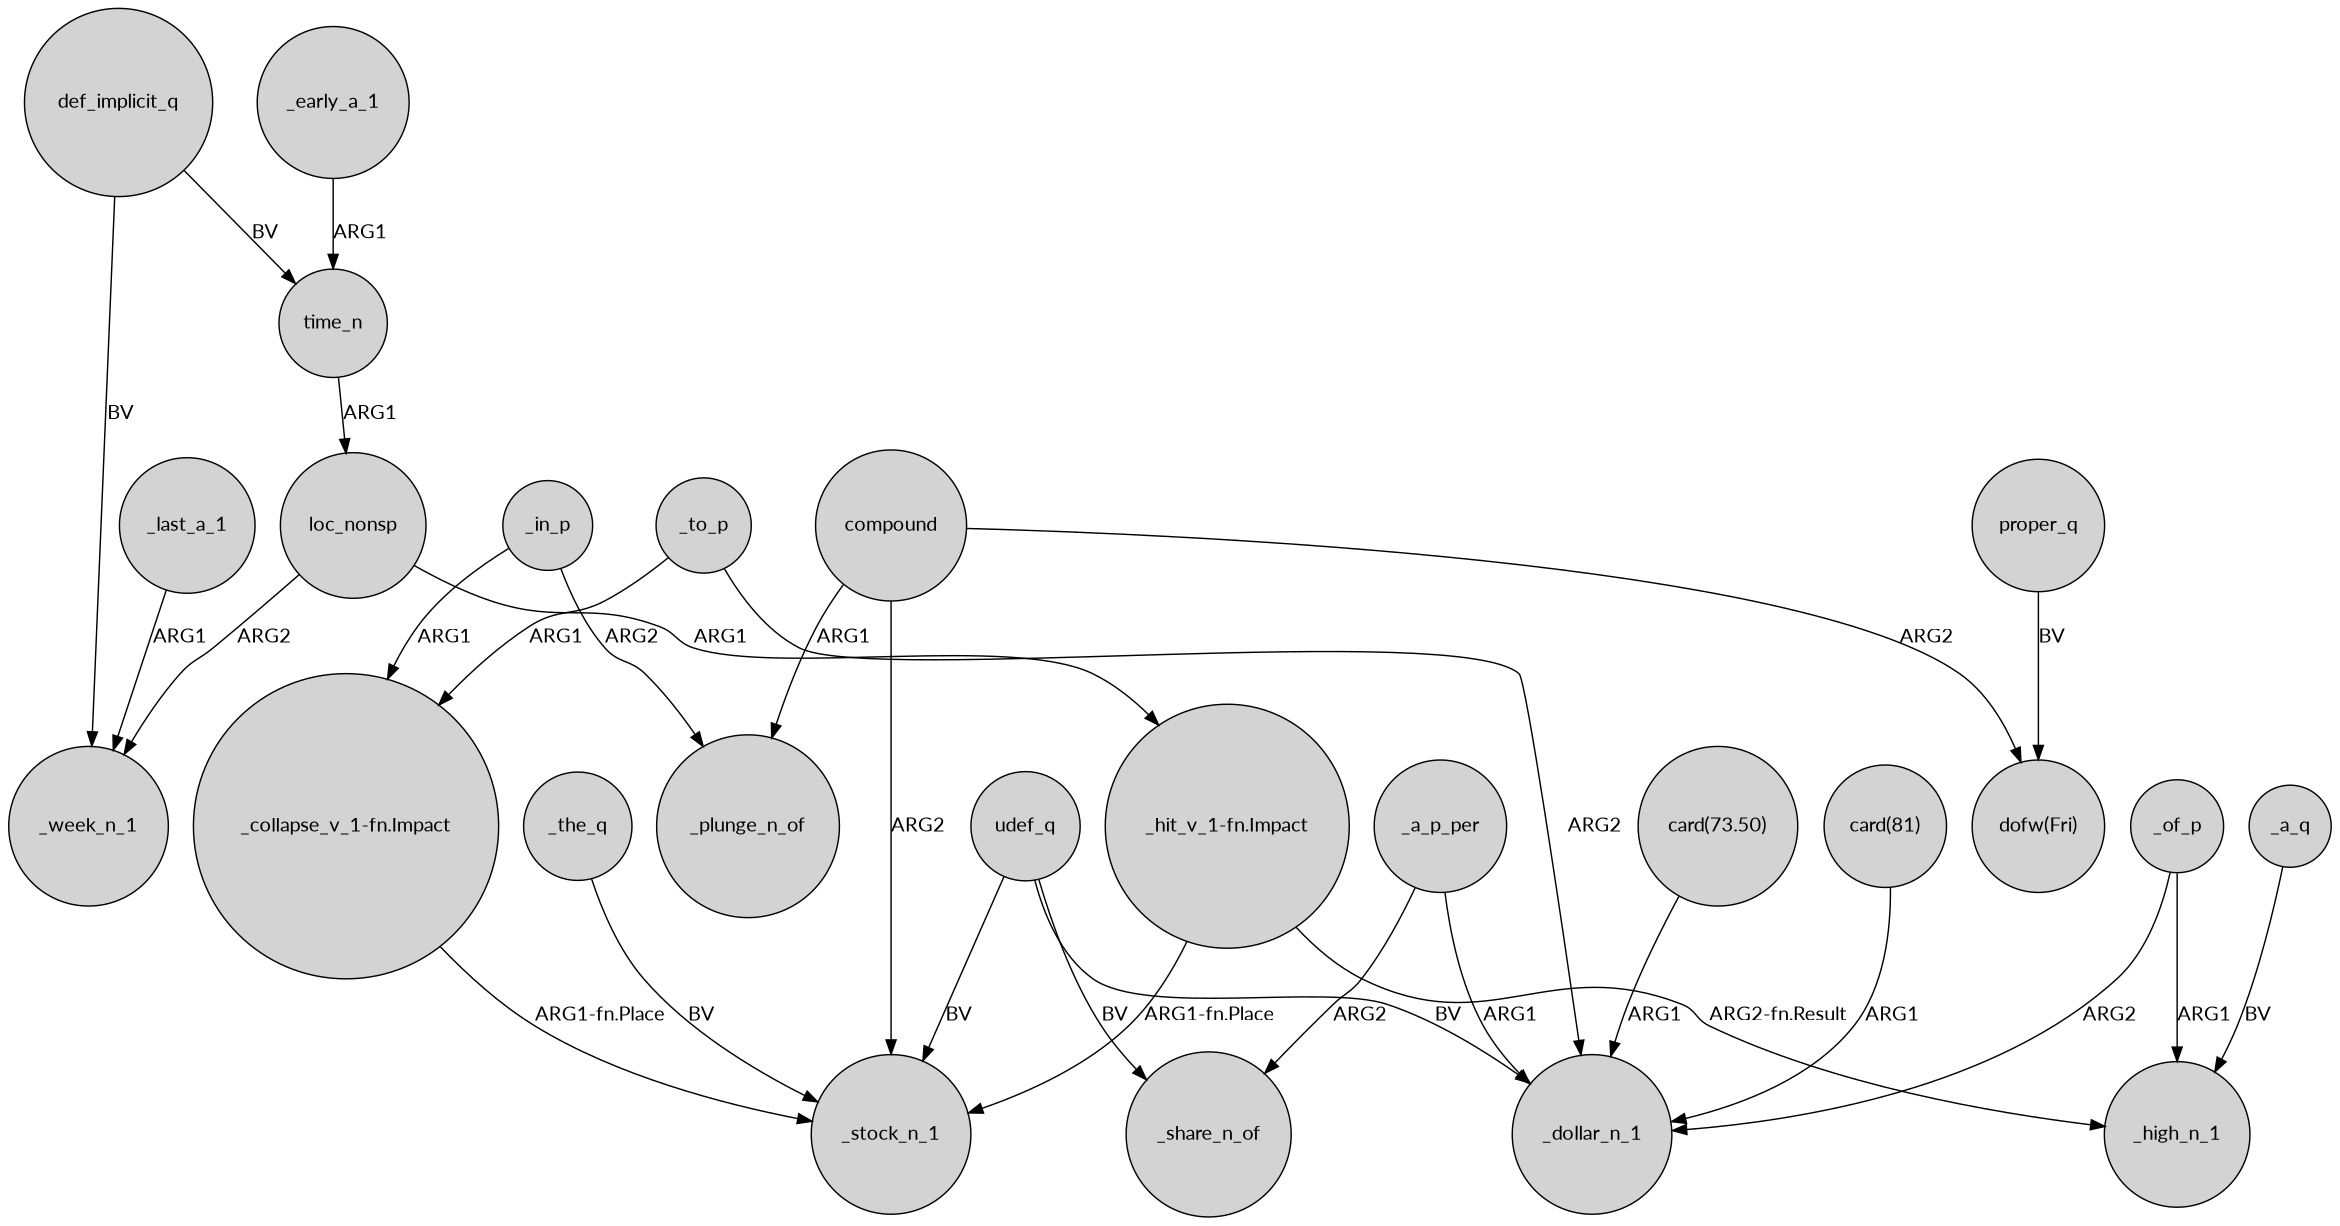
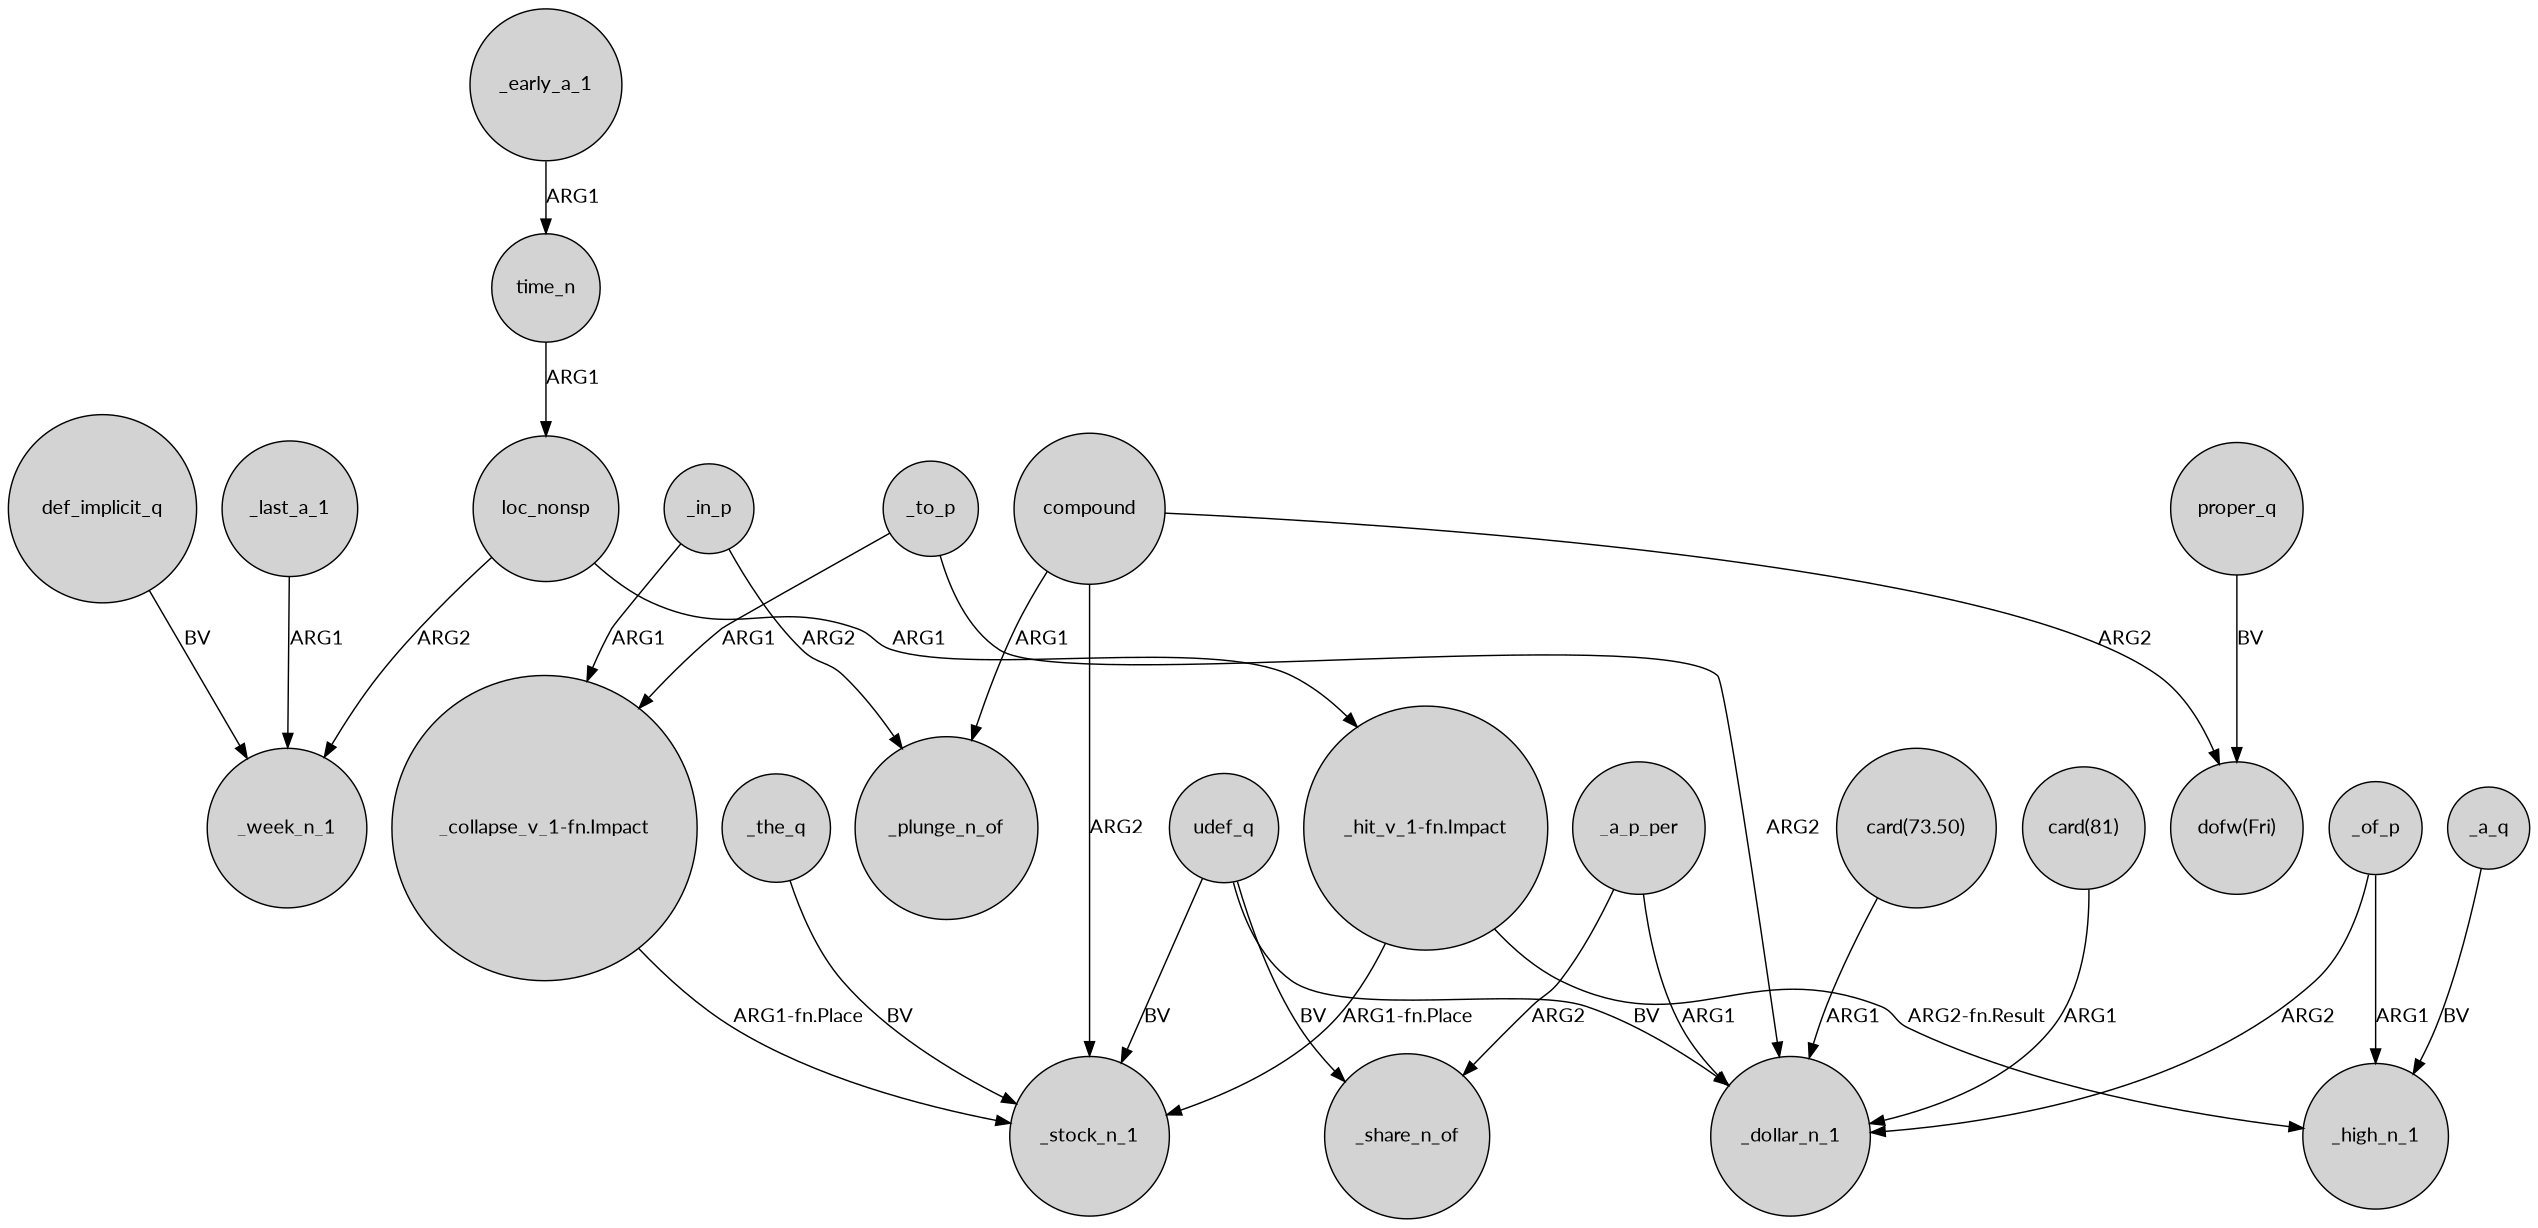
(235, 222) -> none
